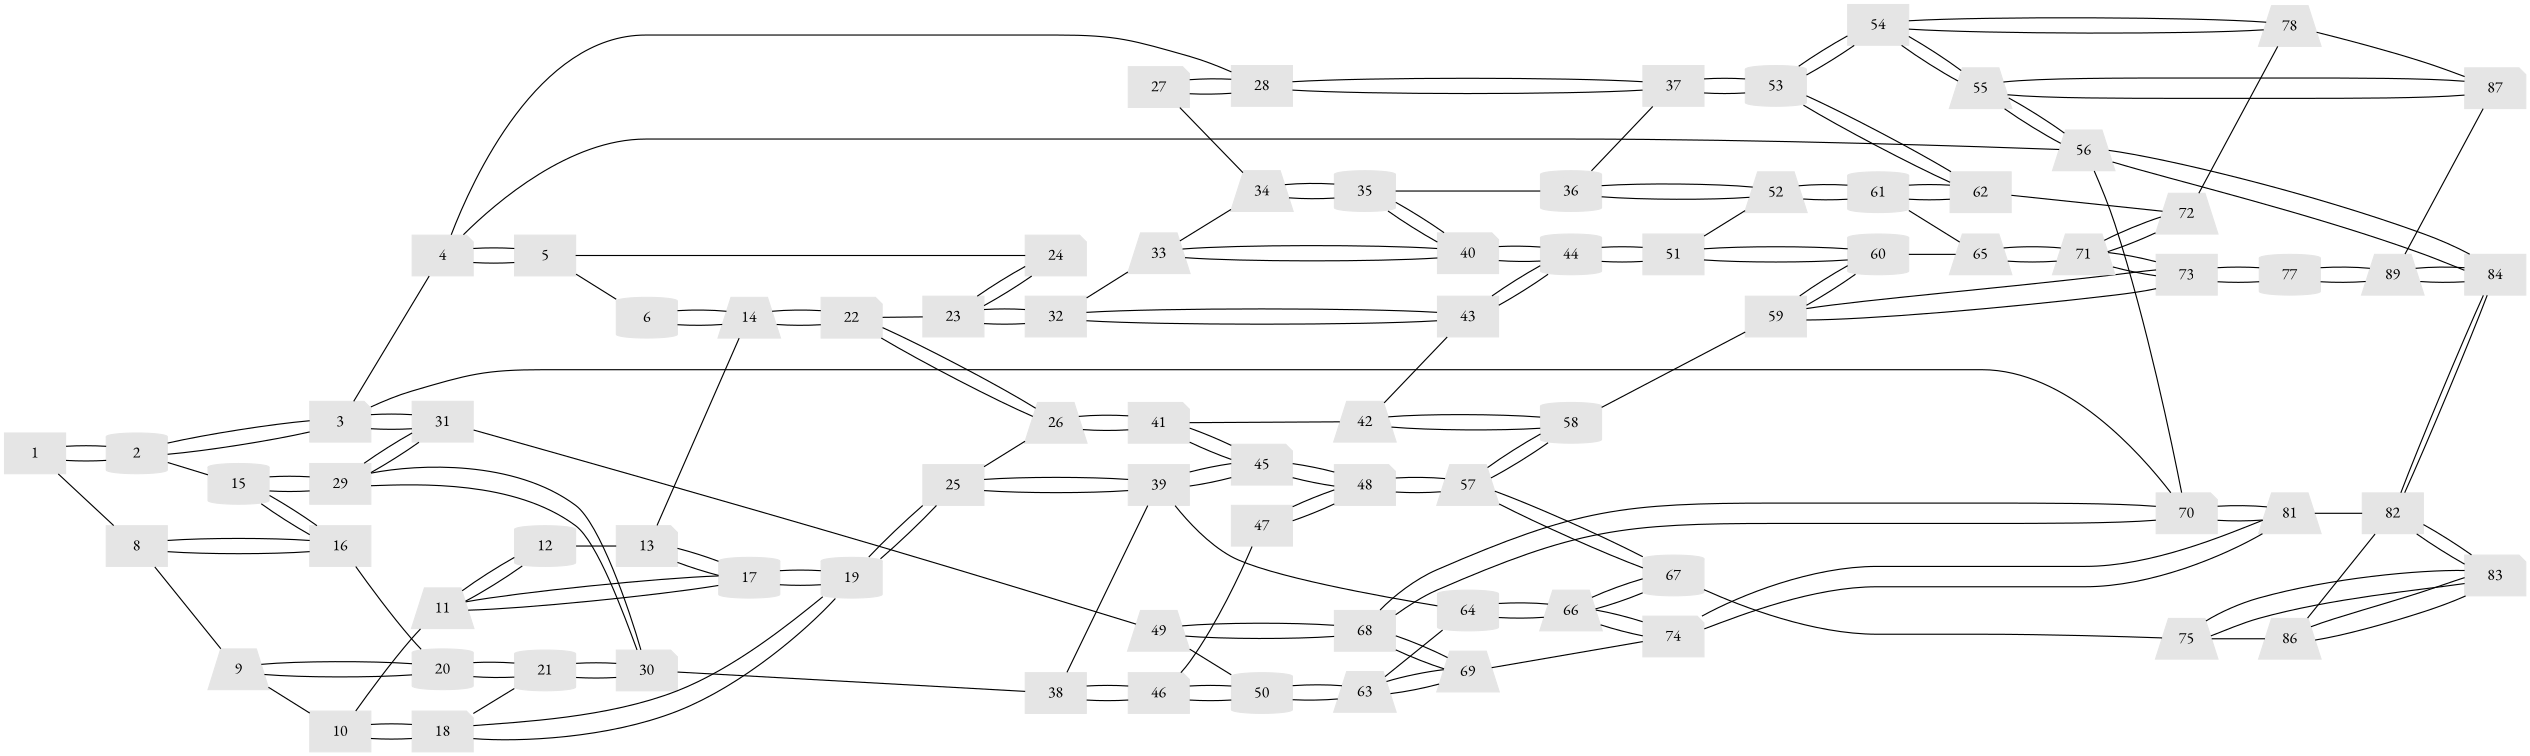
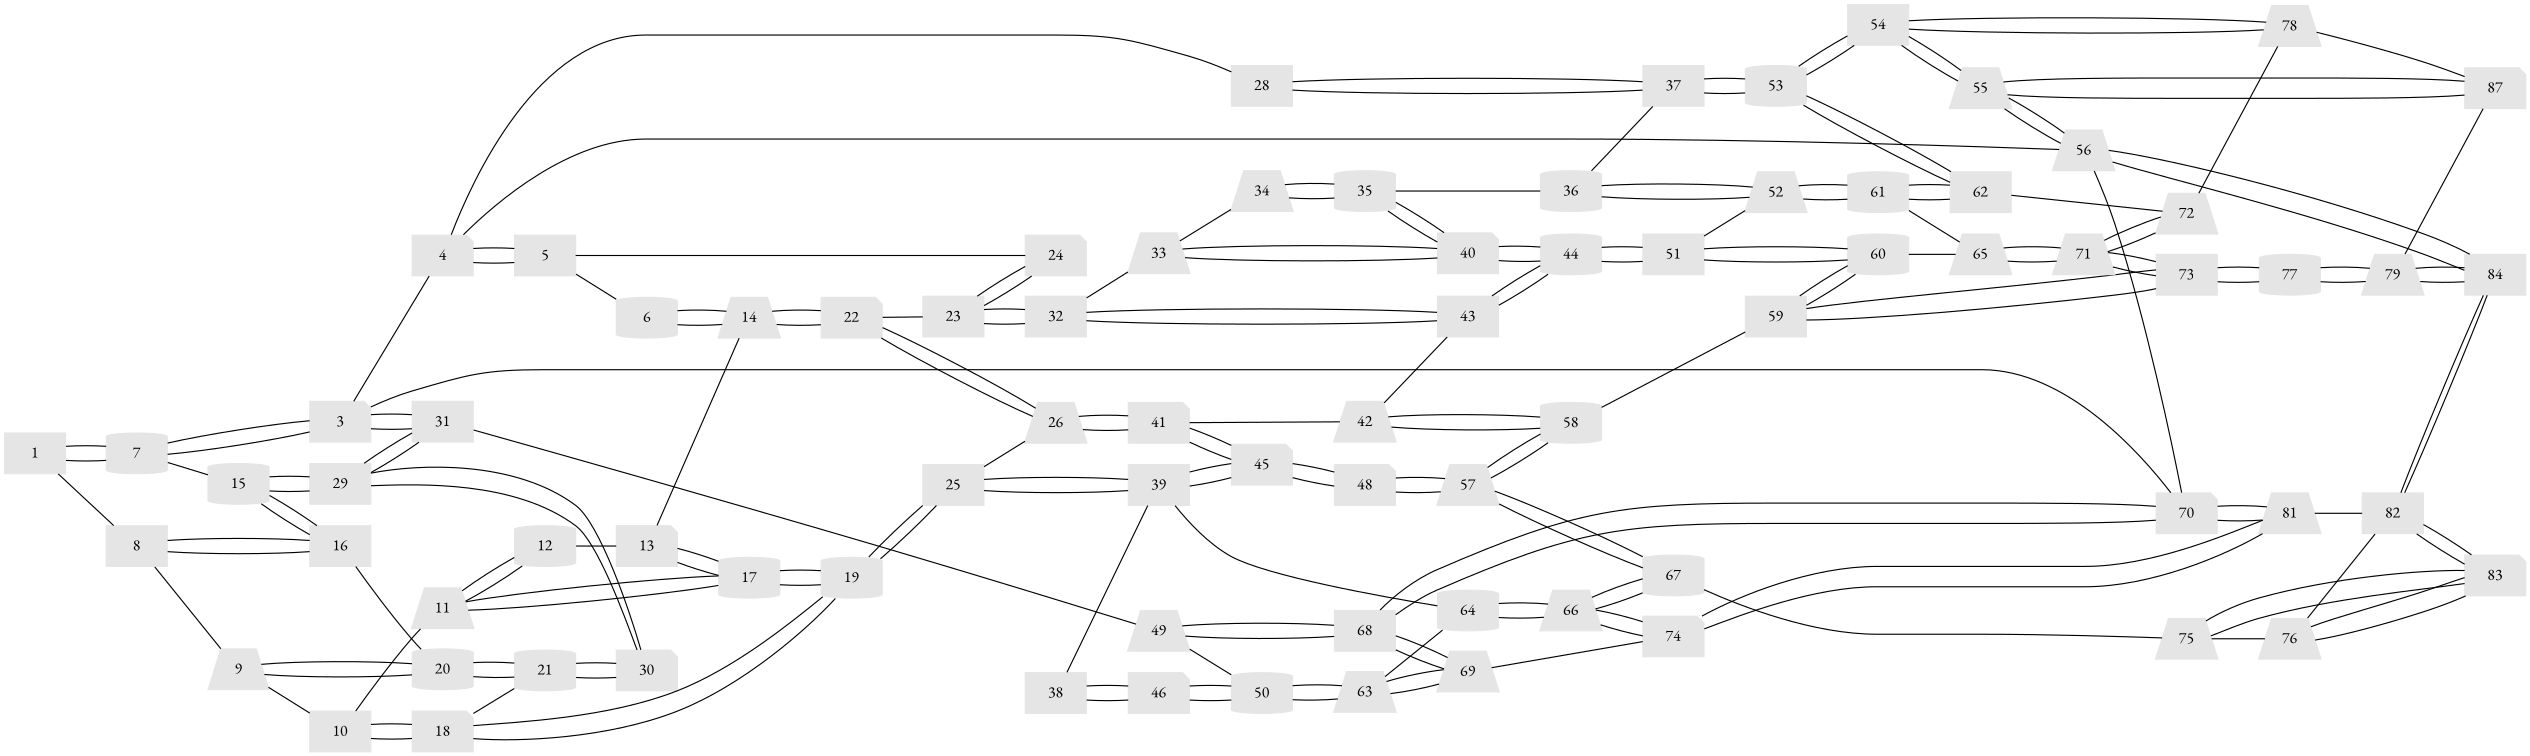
(1159, 87) -> none
(2393, 275) -> (2393, 275)
(137, 453) -> (137, 453)
(1262, 526) -> none
(2290, 639) -> (2290, 639)
(851, 682) -> none
